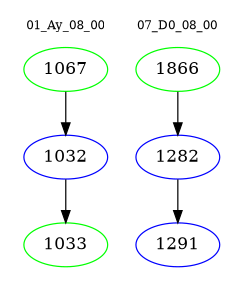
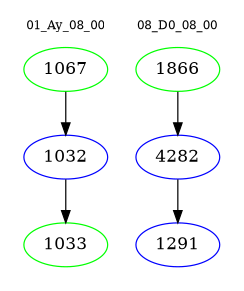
(178, 26) -> (178, 26)
(178, 157) -> (178, 157)
